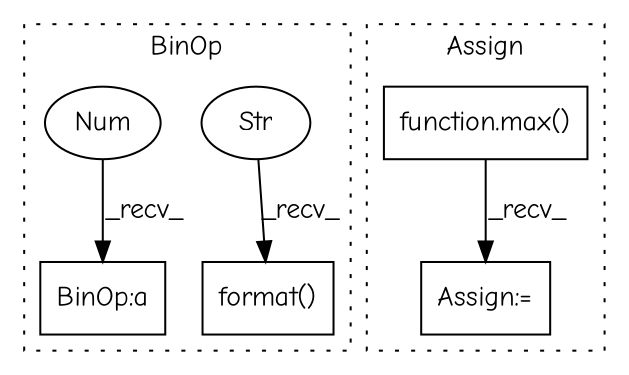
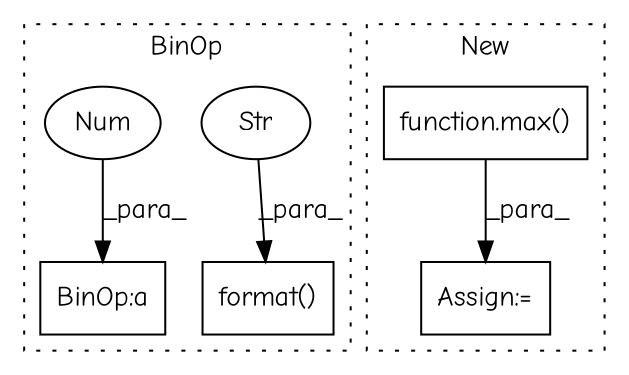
(486, 47) -> (486, 47)
(145, 211) -> (145, 211)
(301, 211) -> (301, 211)
(528, 211) -> (528, 211)
